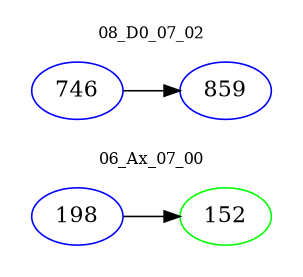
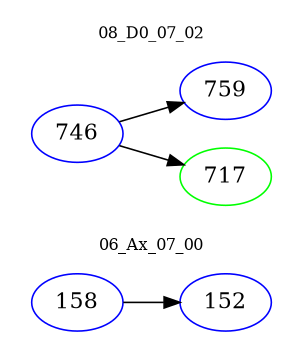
(226, 91) -> (226, 91)
none -> (226, 177)
(77, 216) -> (77, 302)
(226, 216) -> (226, 302)
